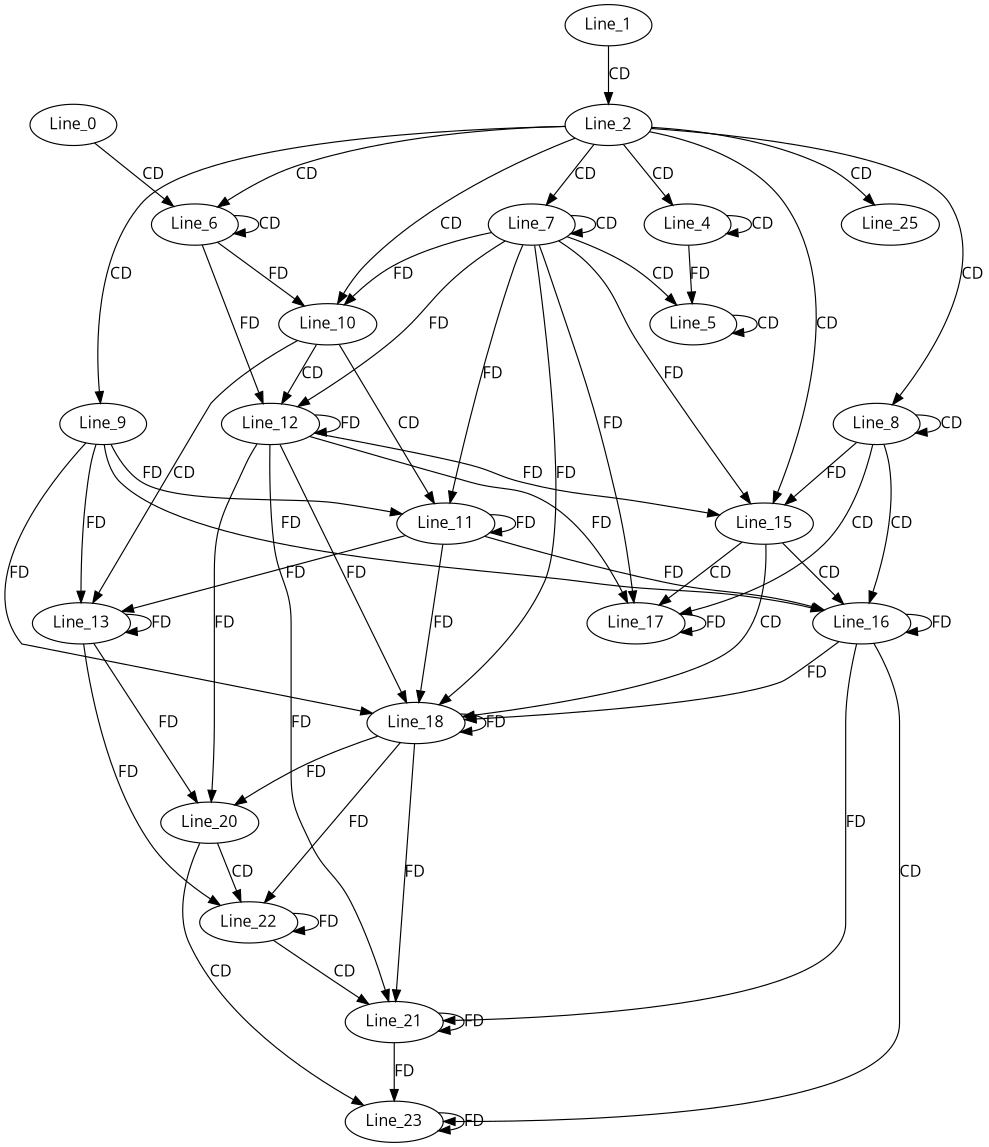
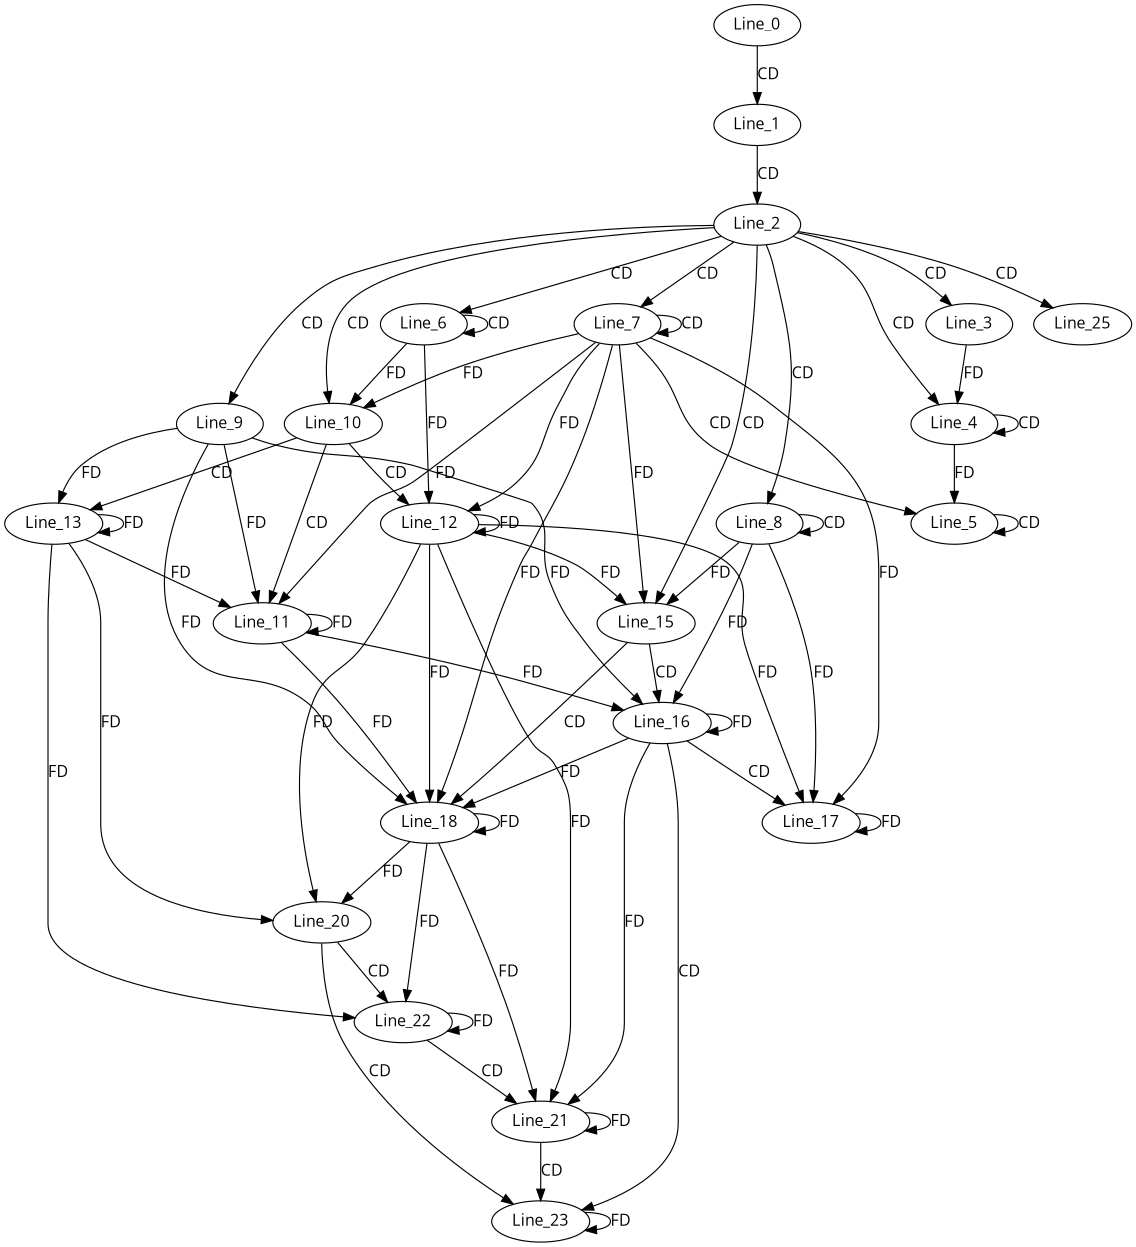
(129, 171) -> (757, 69)
none -> (969, 324)
(863, 524) -> (824, 673)
(902, 524) -> (738, 623)
(705, 570) -> (731, 770)
(269, 572) -> (153, 571)
(405, 1072) -> (552, 1172)
